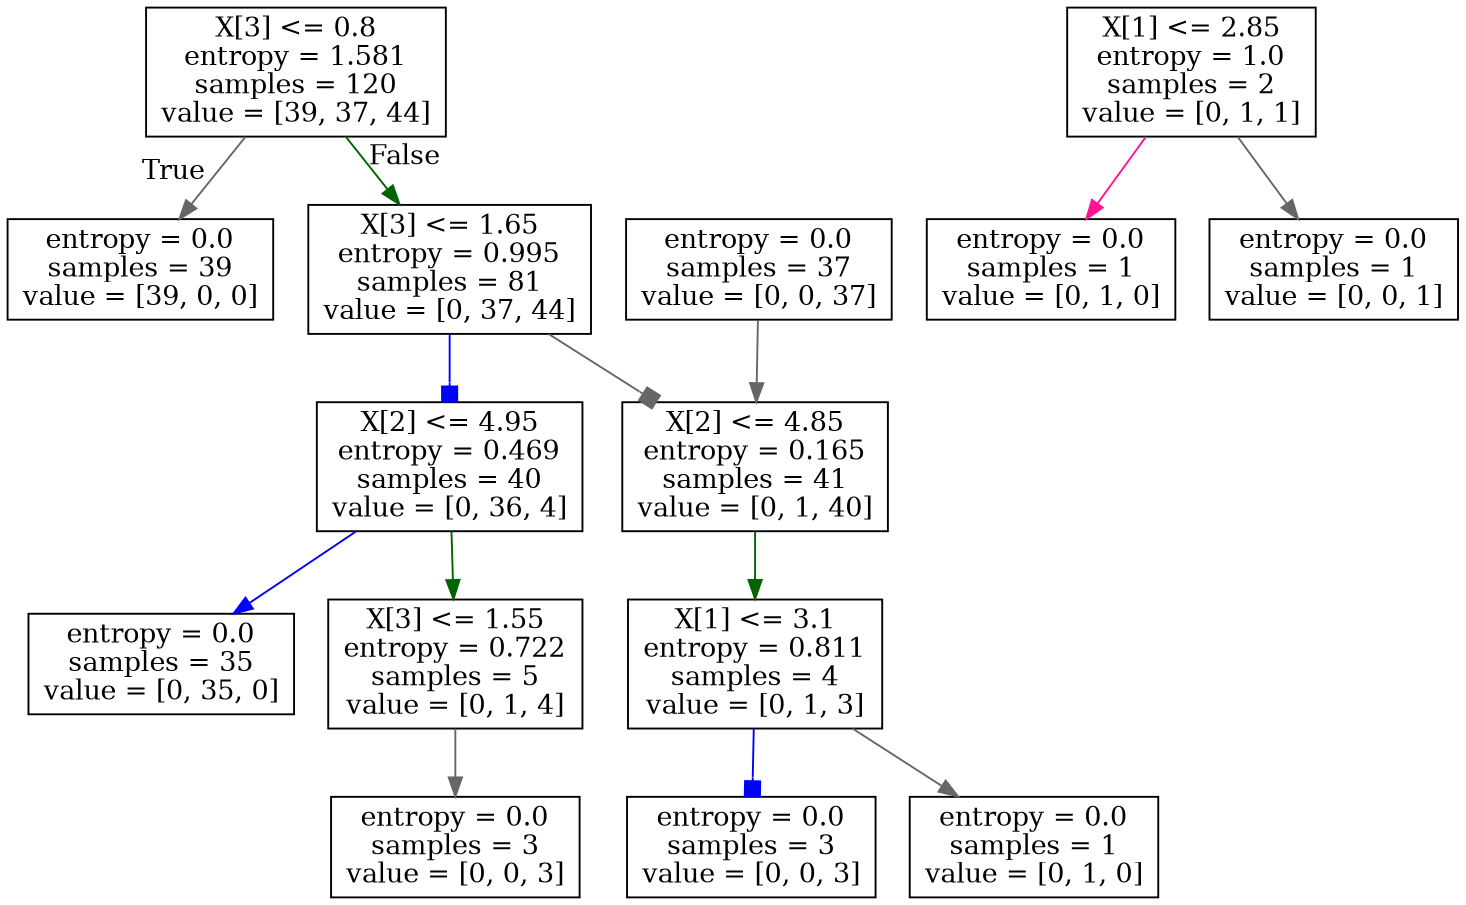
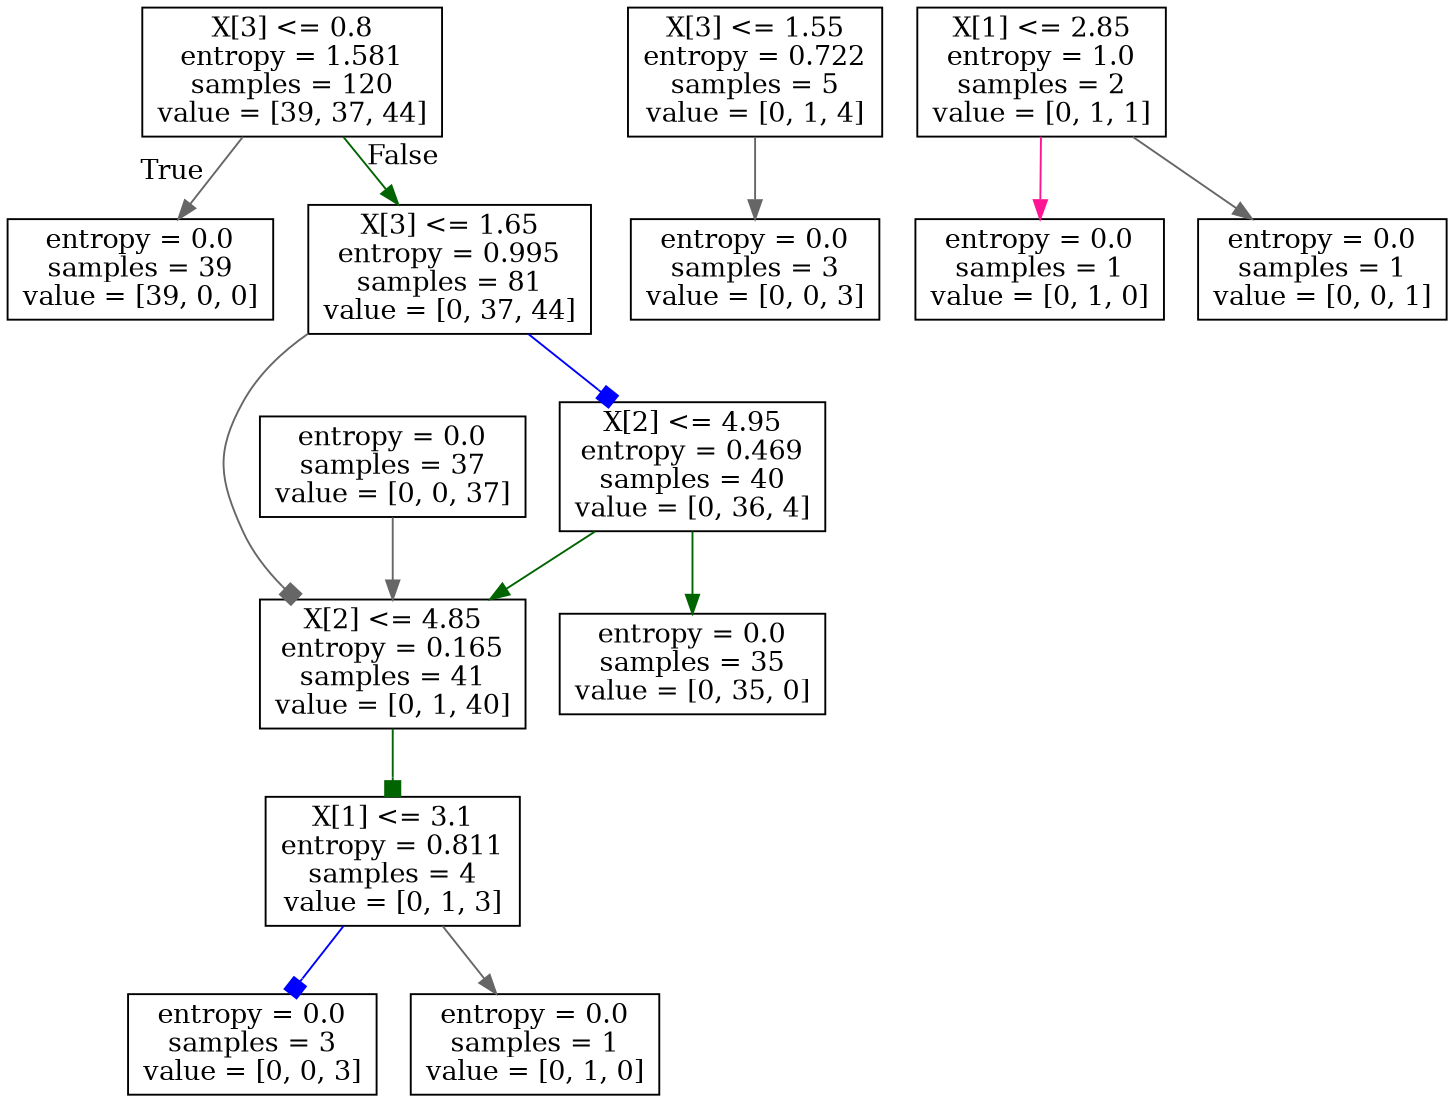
(452, 556) -> (551, 560)
(755, 556) -> (393, 753)
(303, 567) -> (692, 563)
